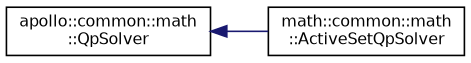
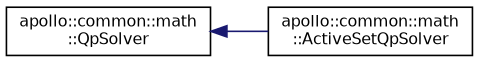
(366, 31) -> (370, 31)
